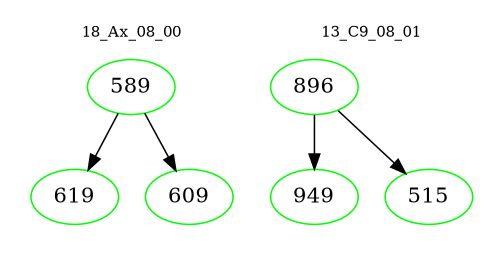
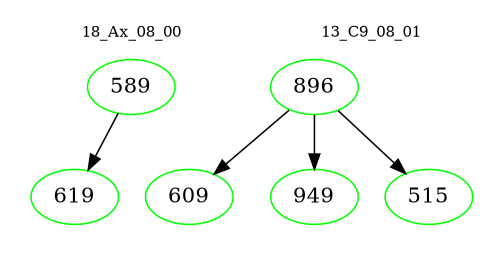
(157, 135) -> (269, 128)
